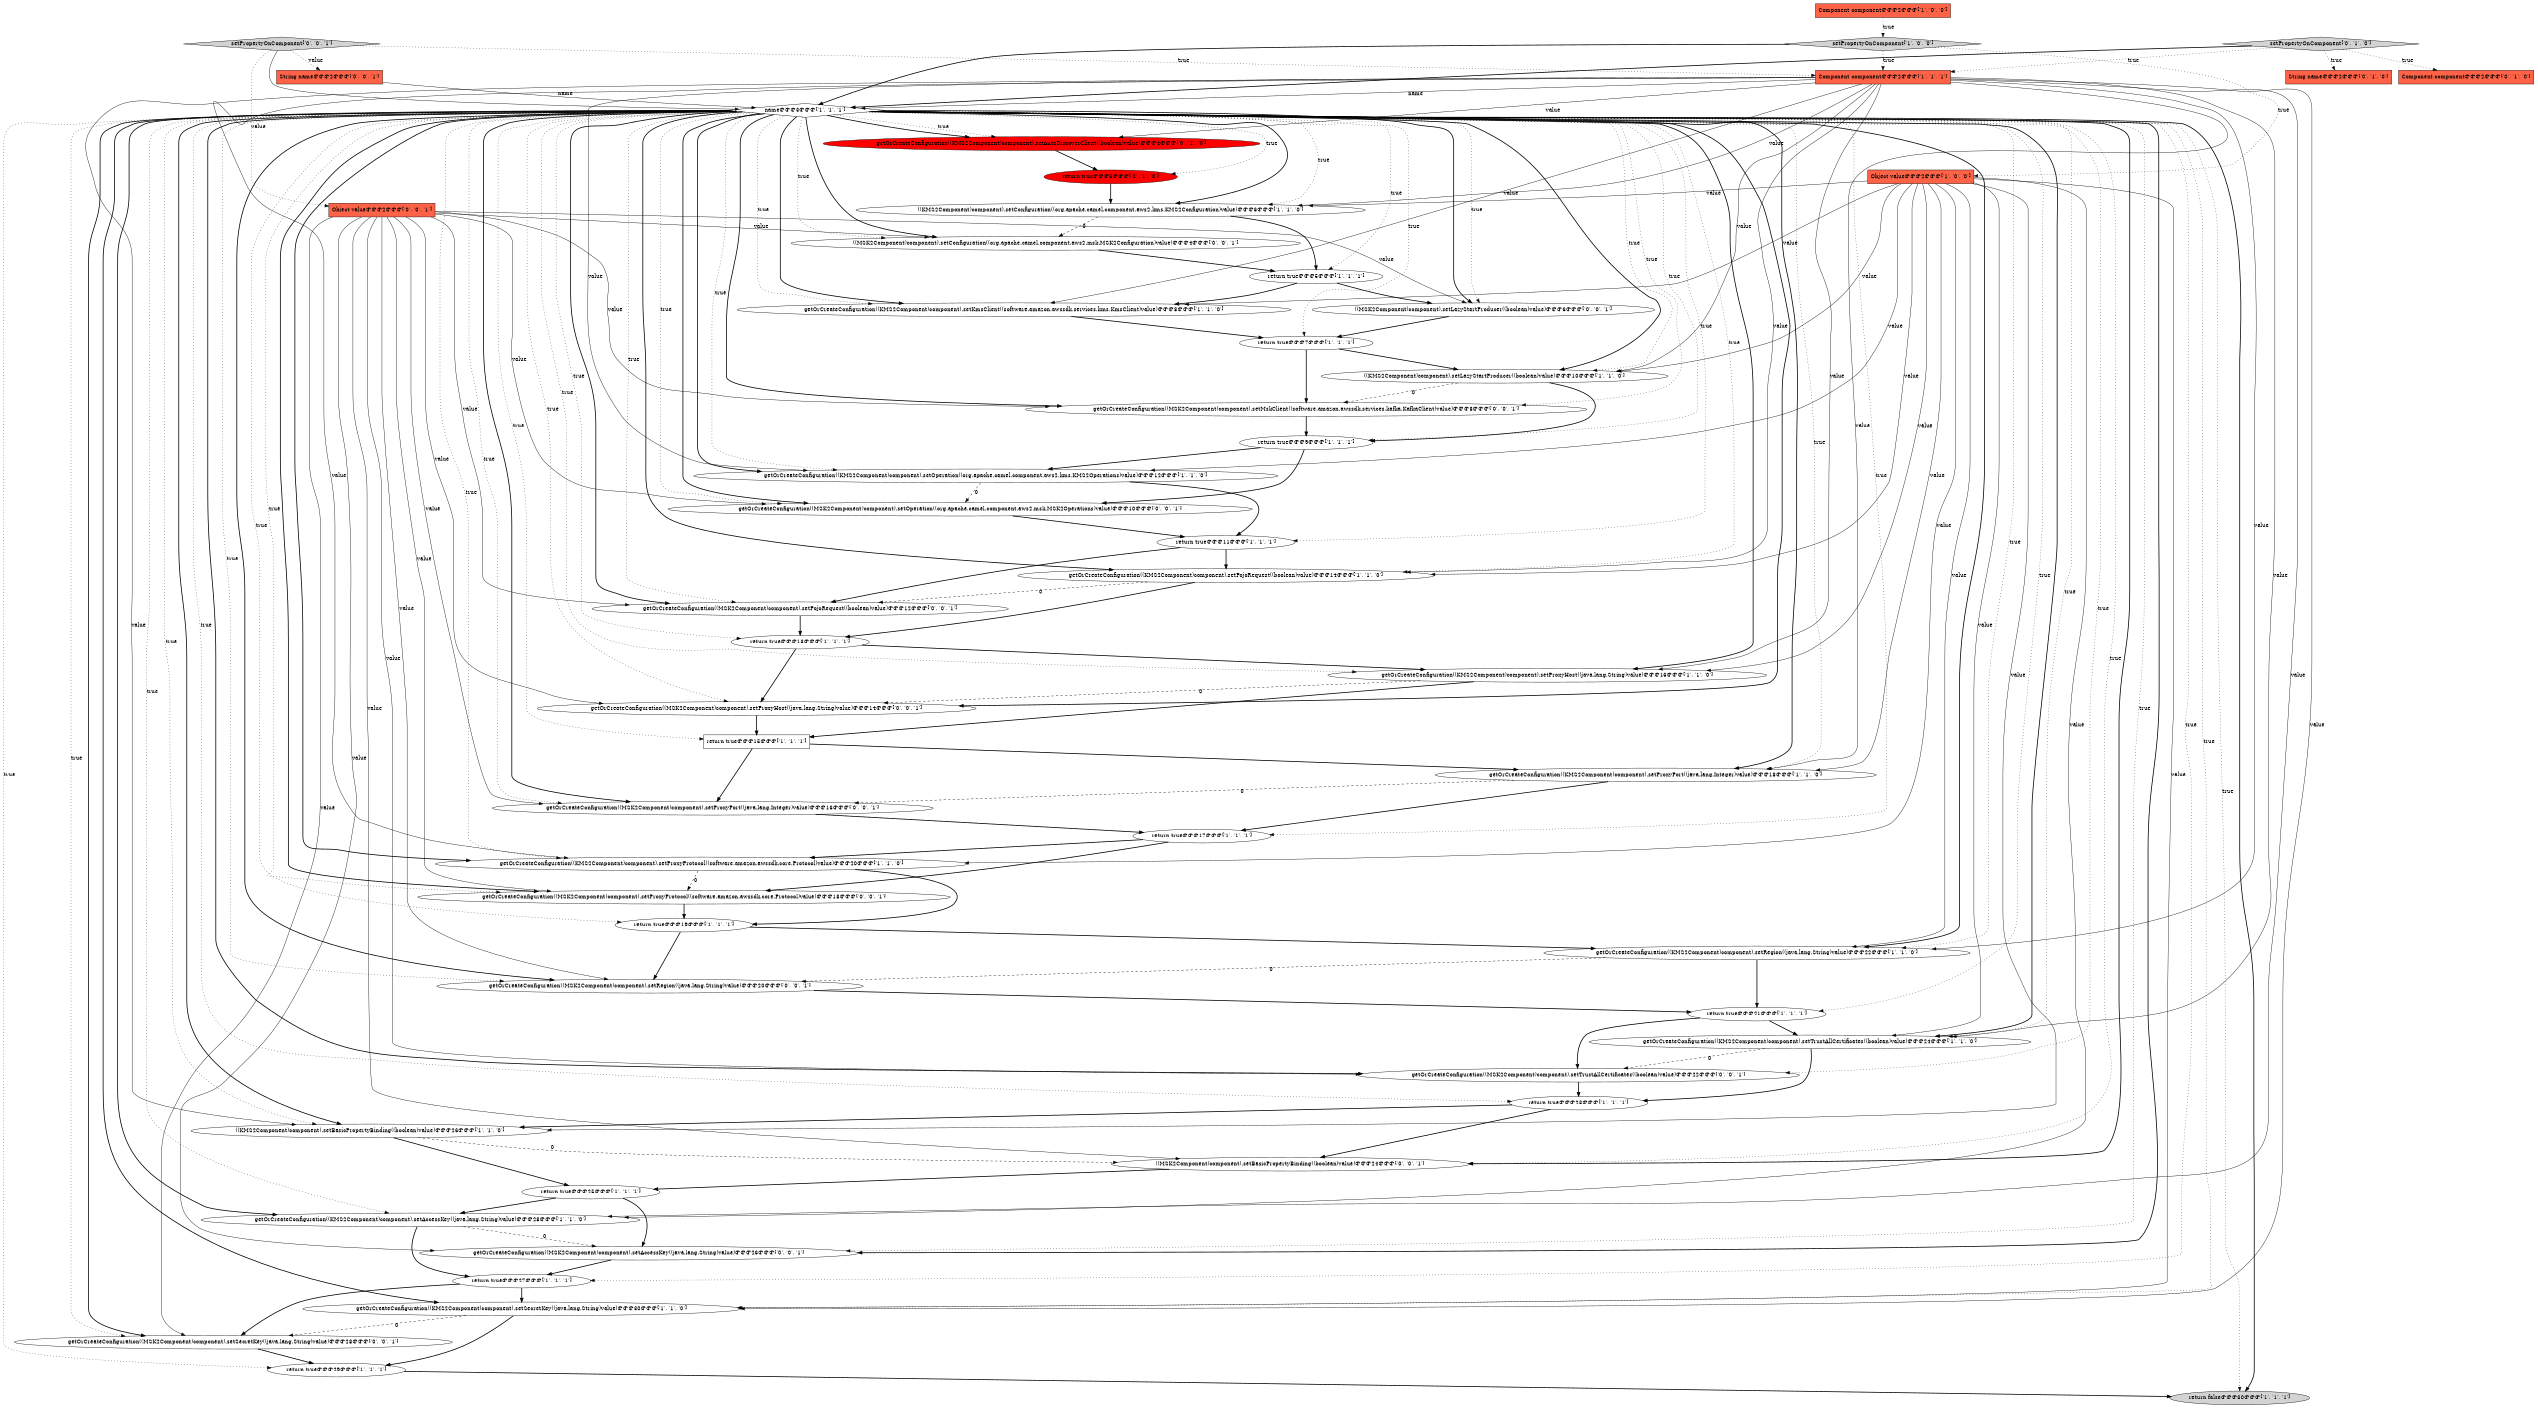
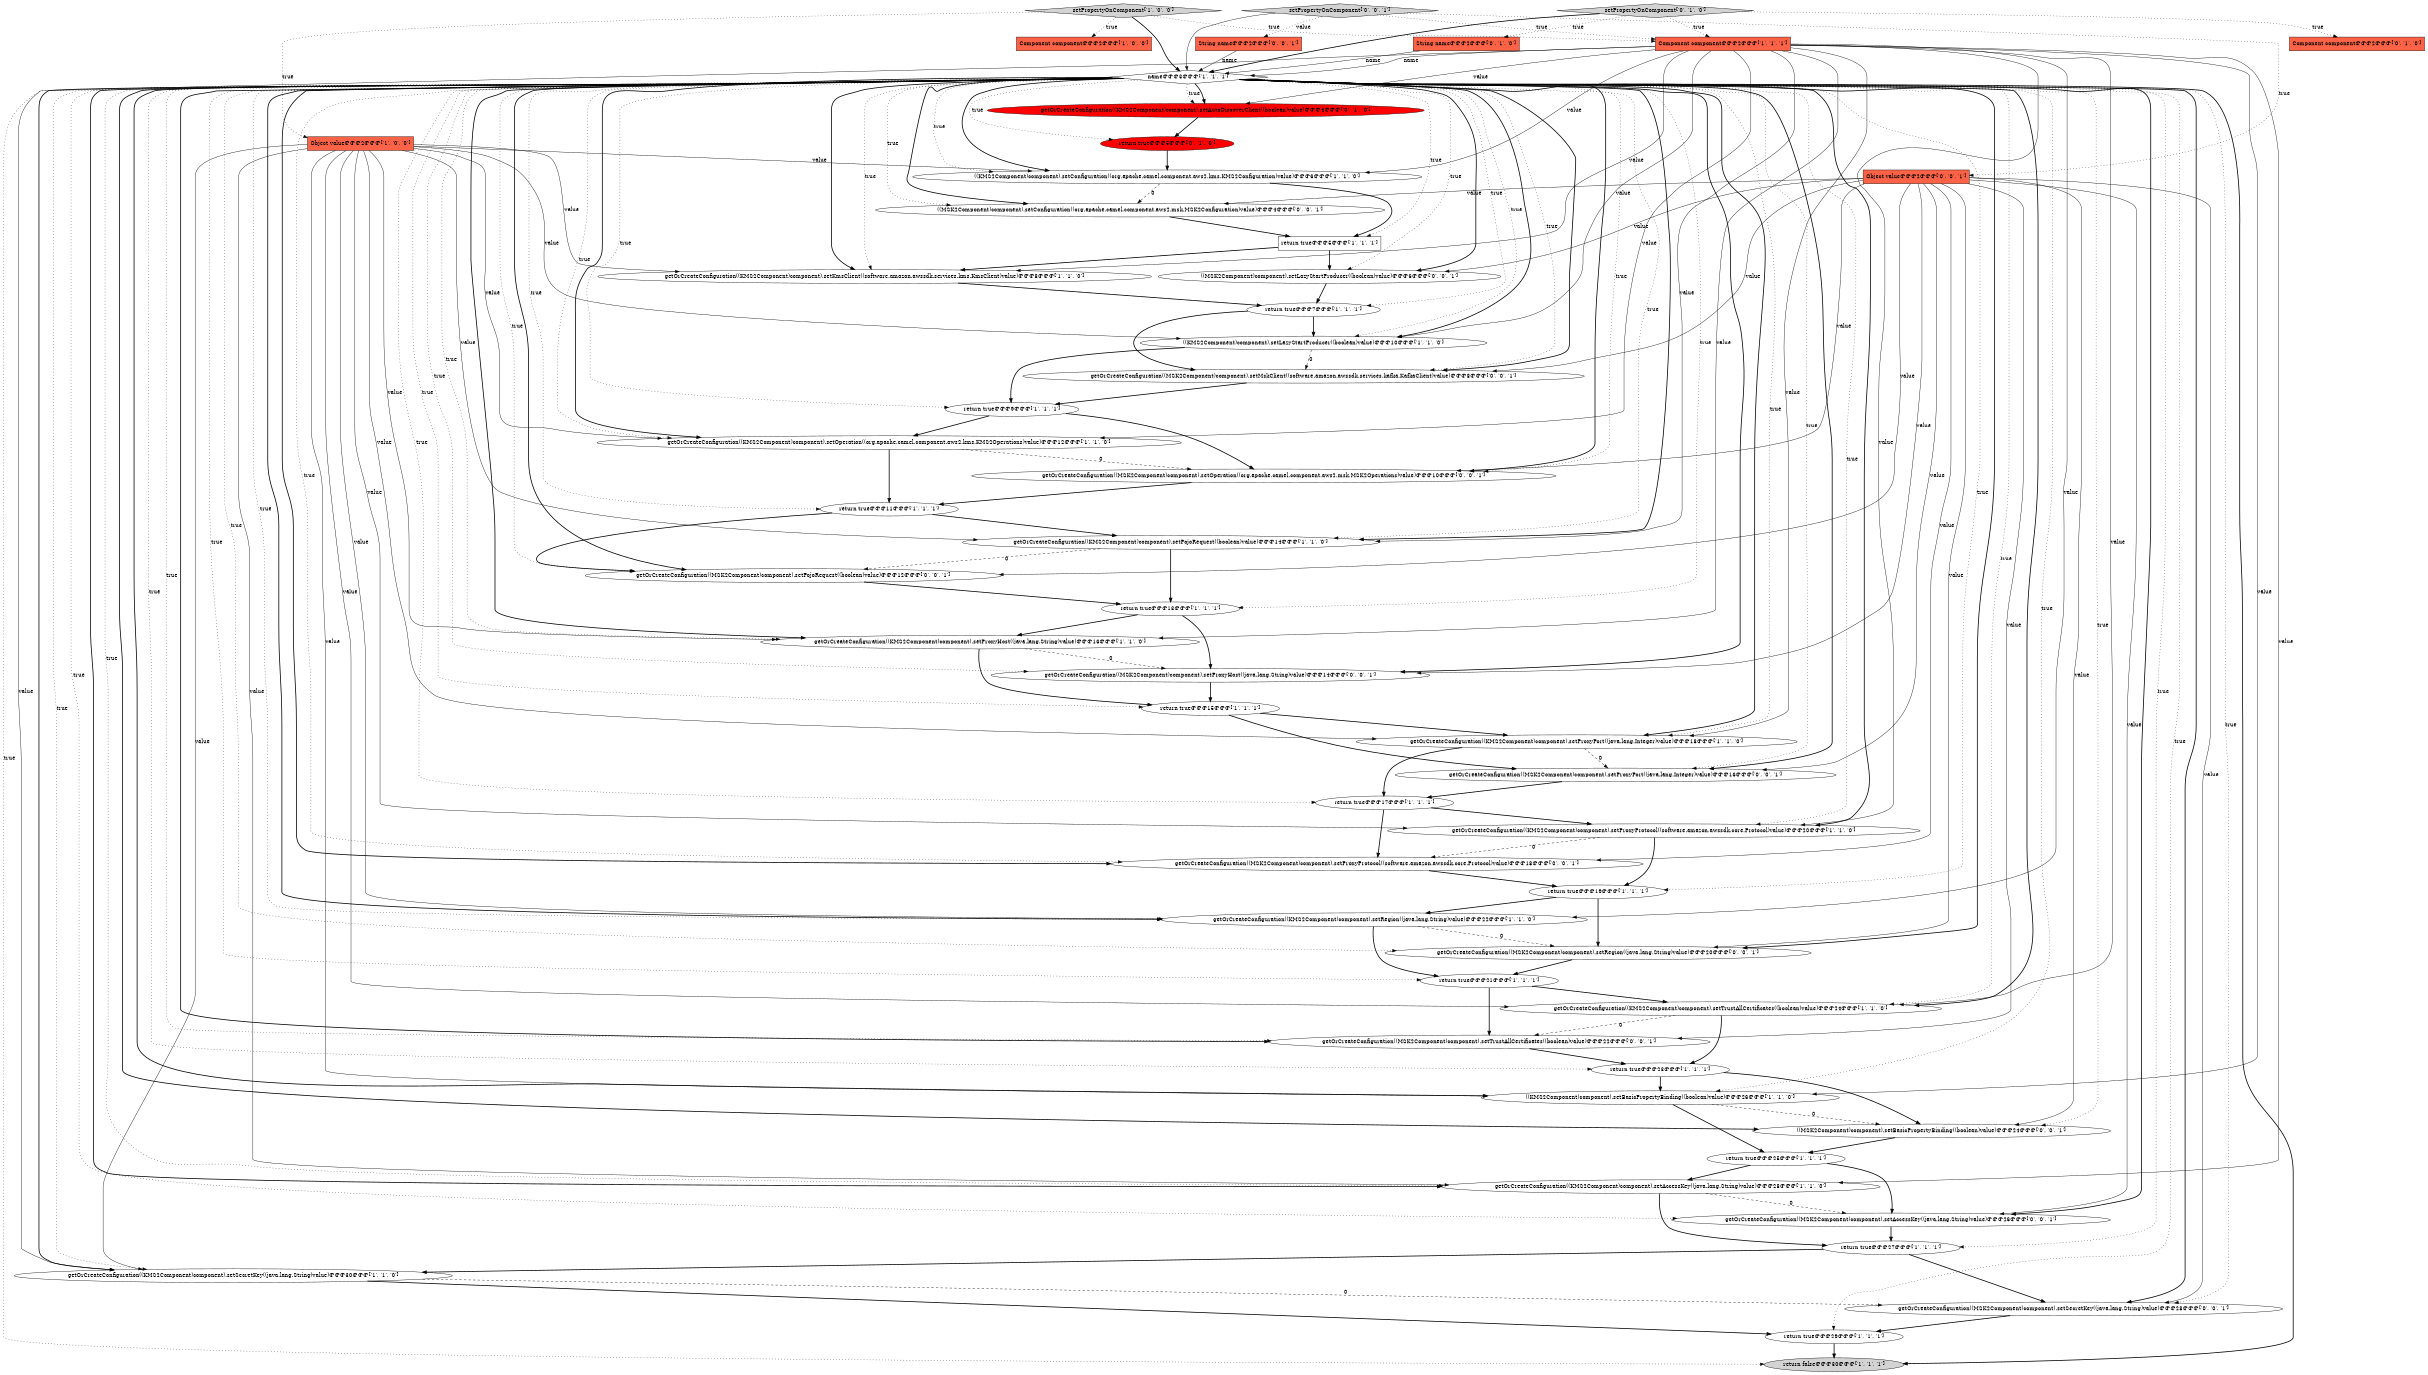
(1883, 25) -> (1105, 26)
none -> (1325, 63)
(259, 127) -> (2285, 94)
(1316, 277) -> (1330, 243)
(757, 742) -> (1210, 709)
